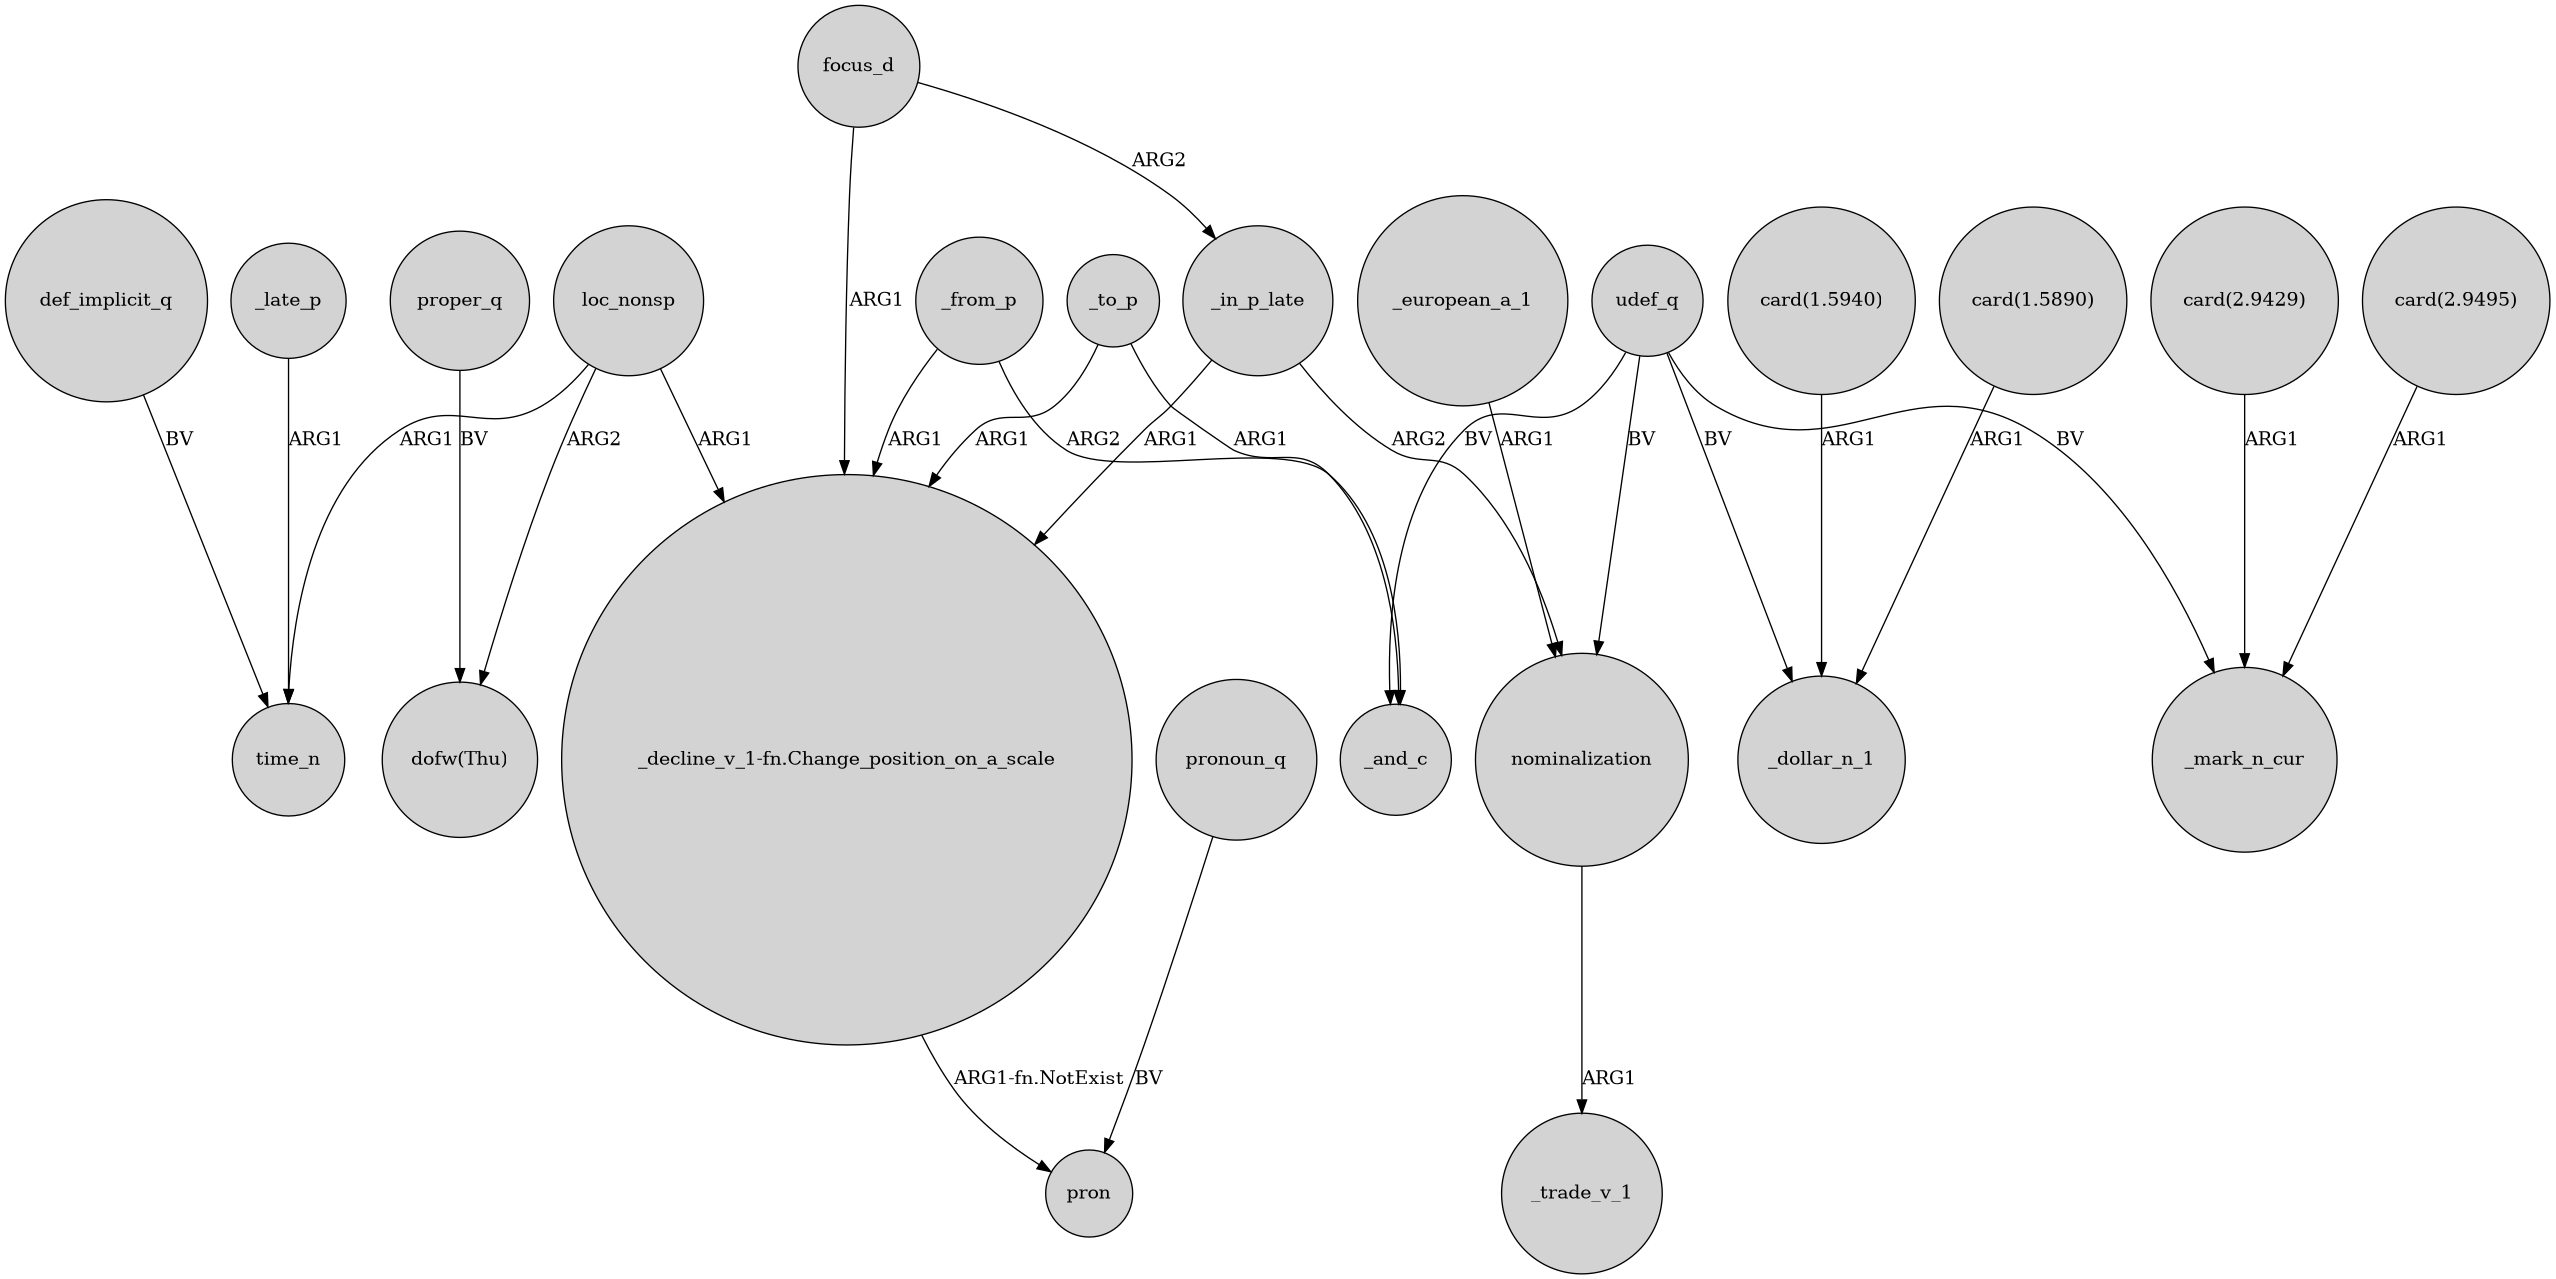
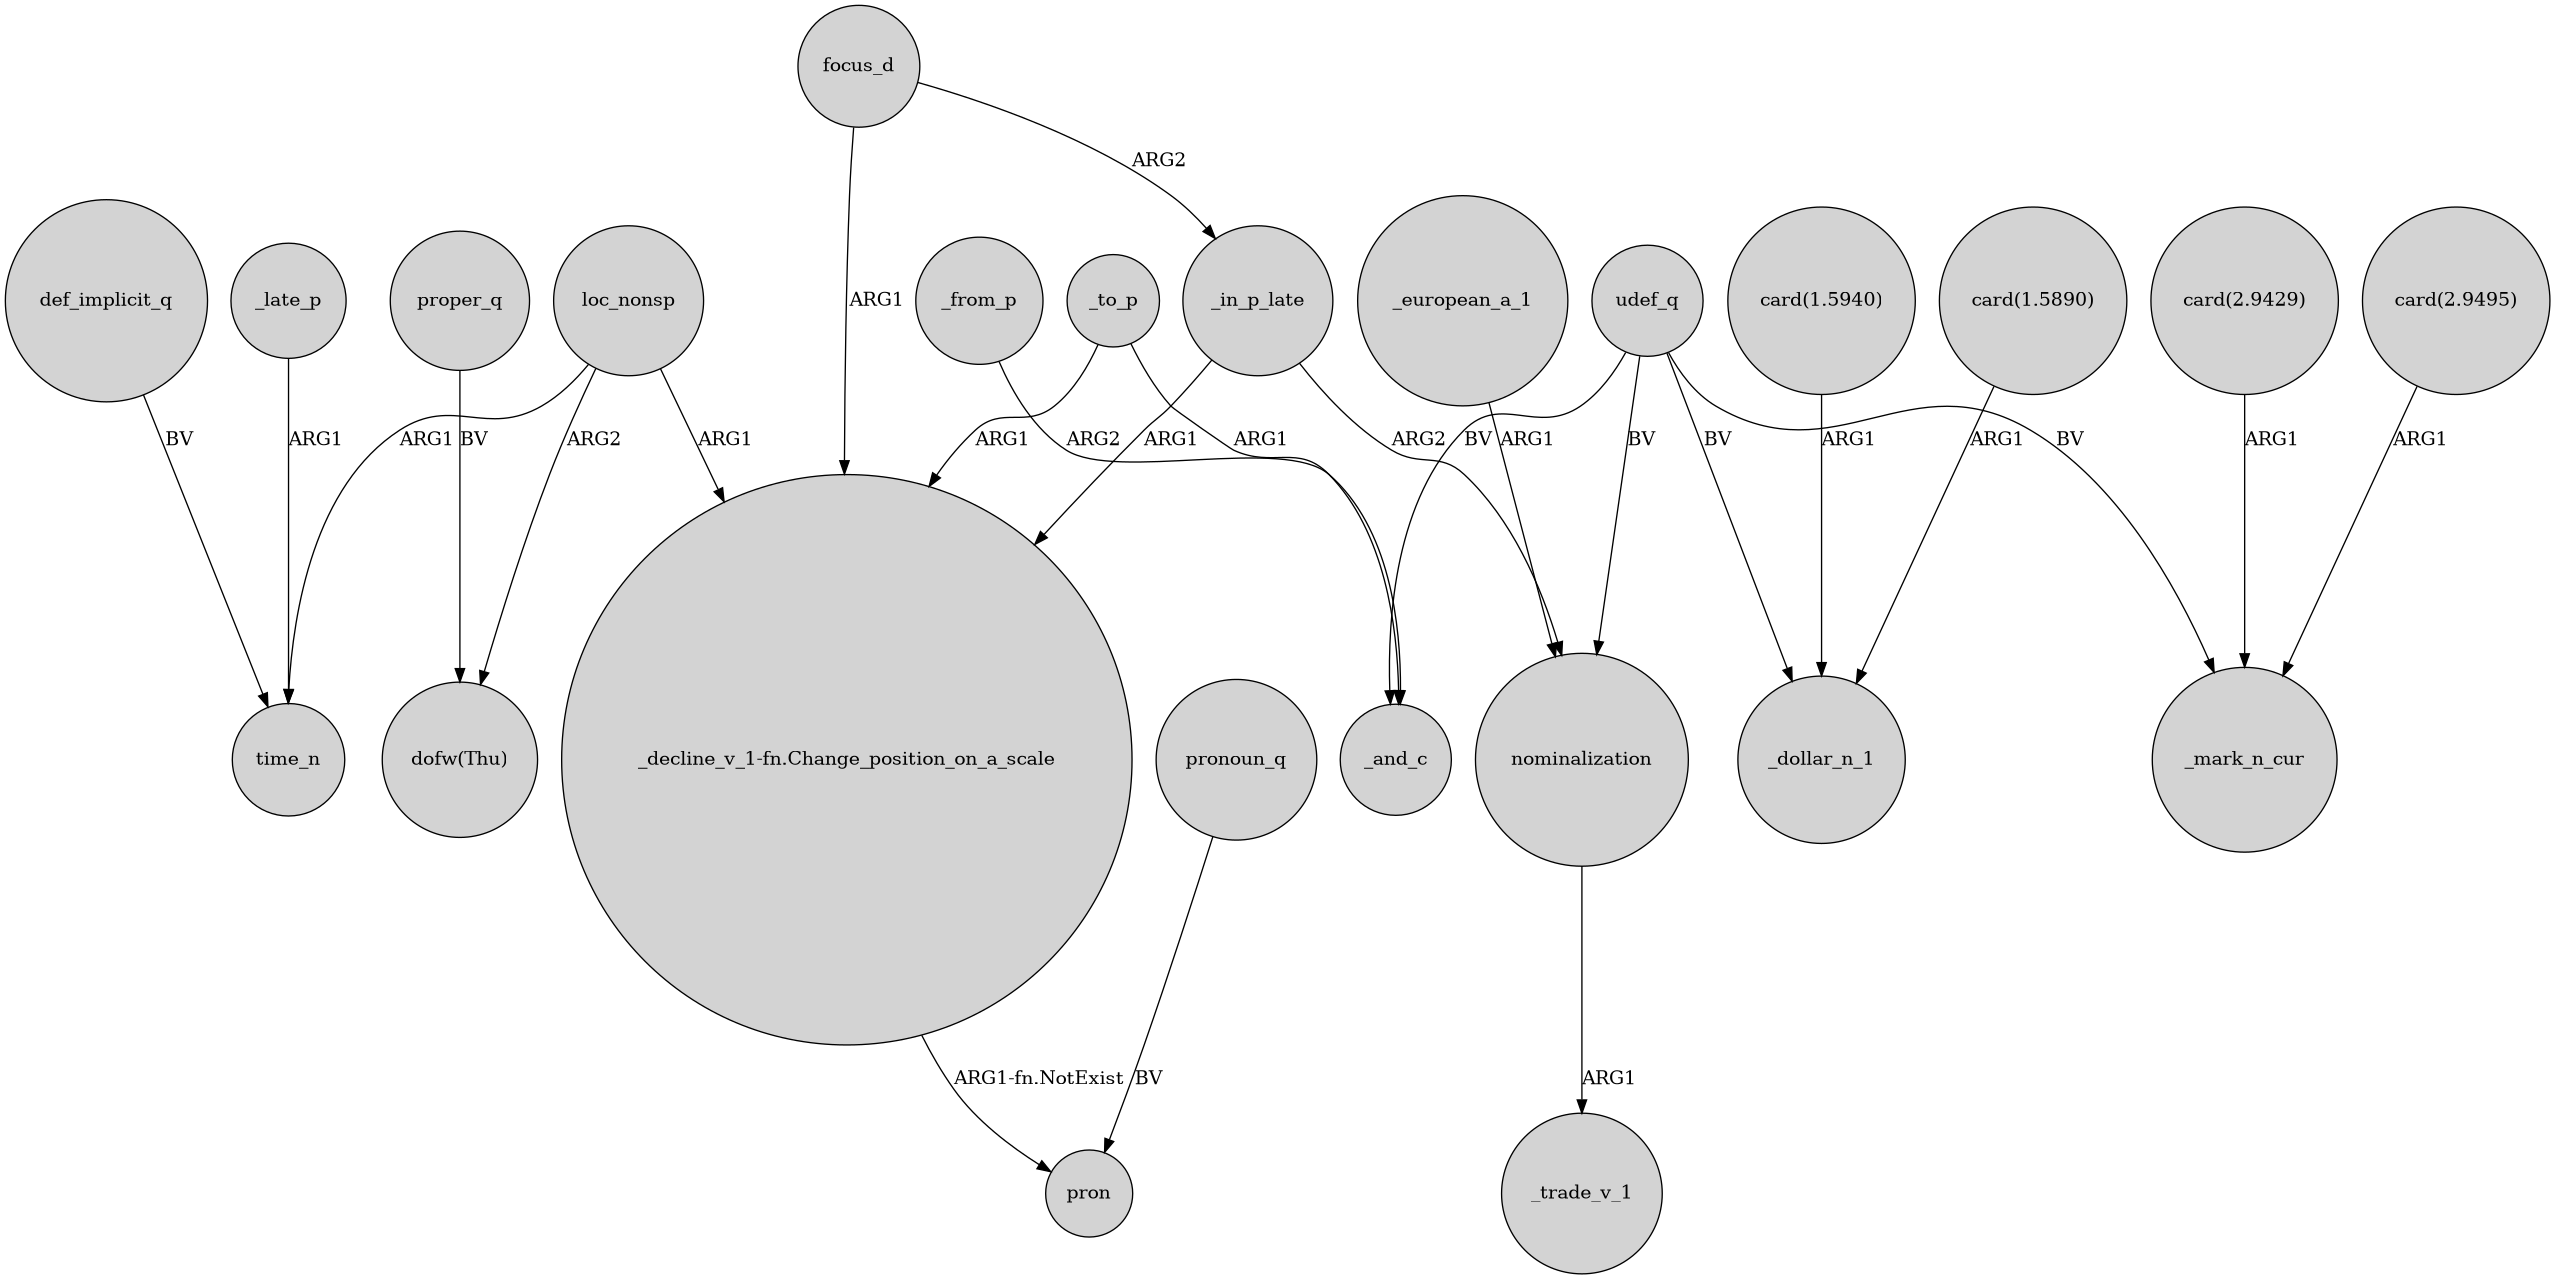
(901, 403) -> none
